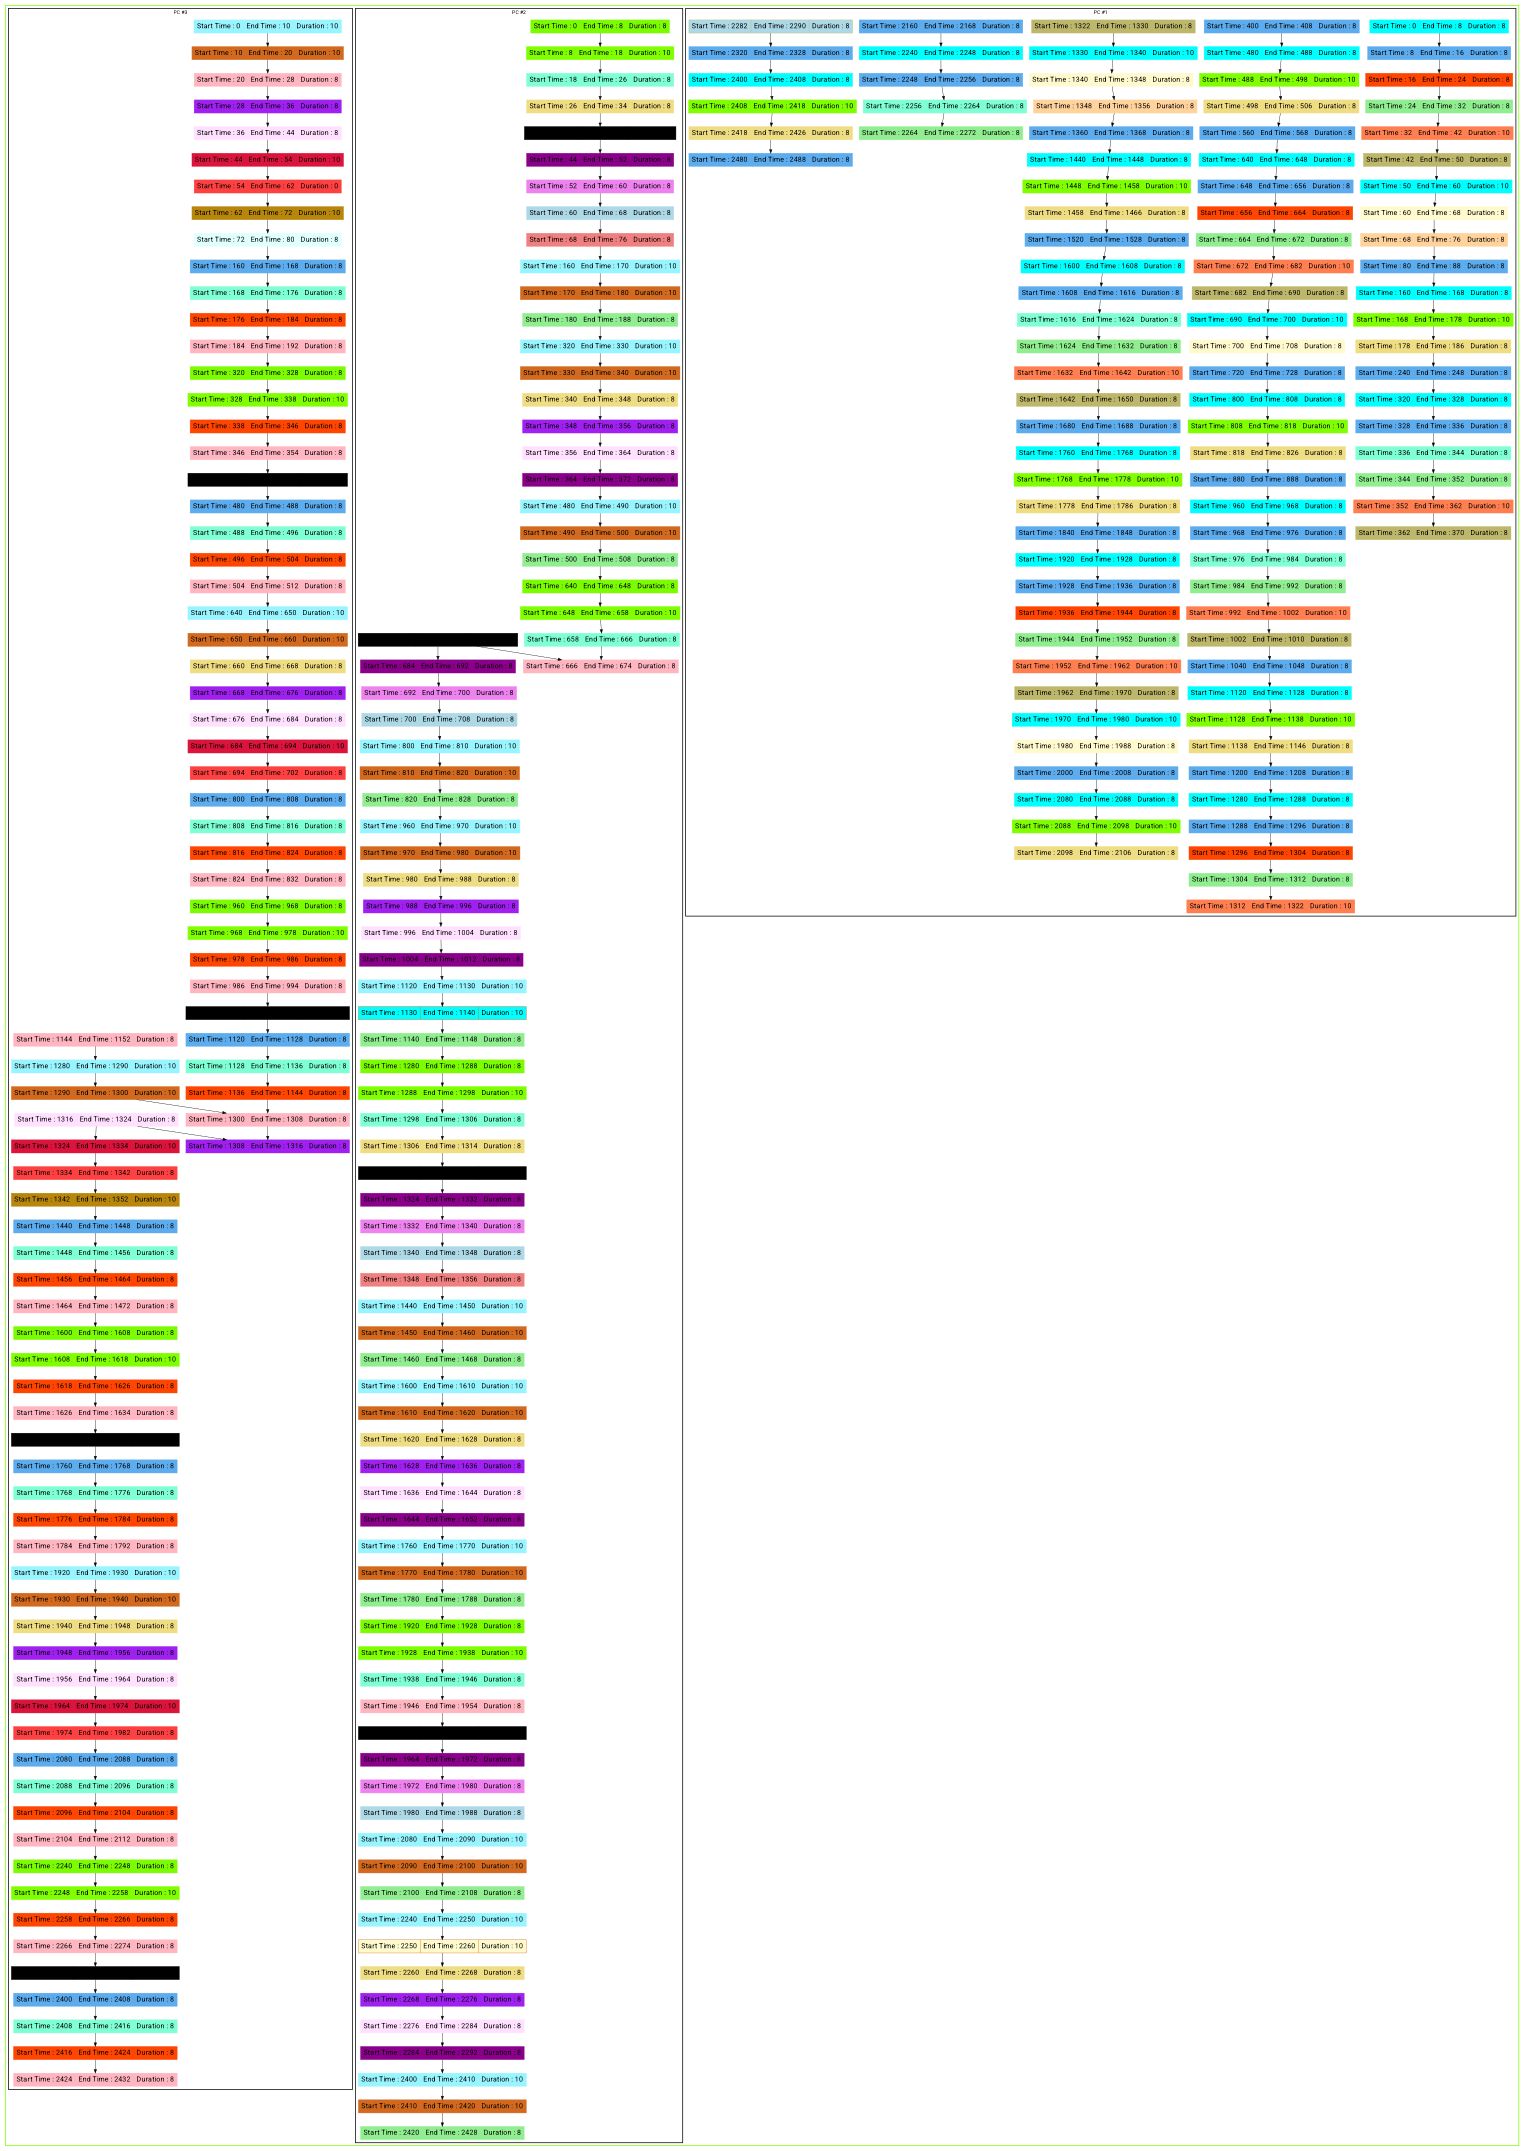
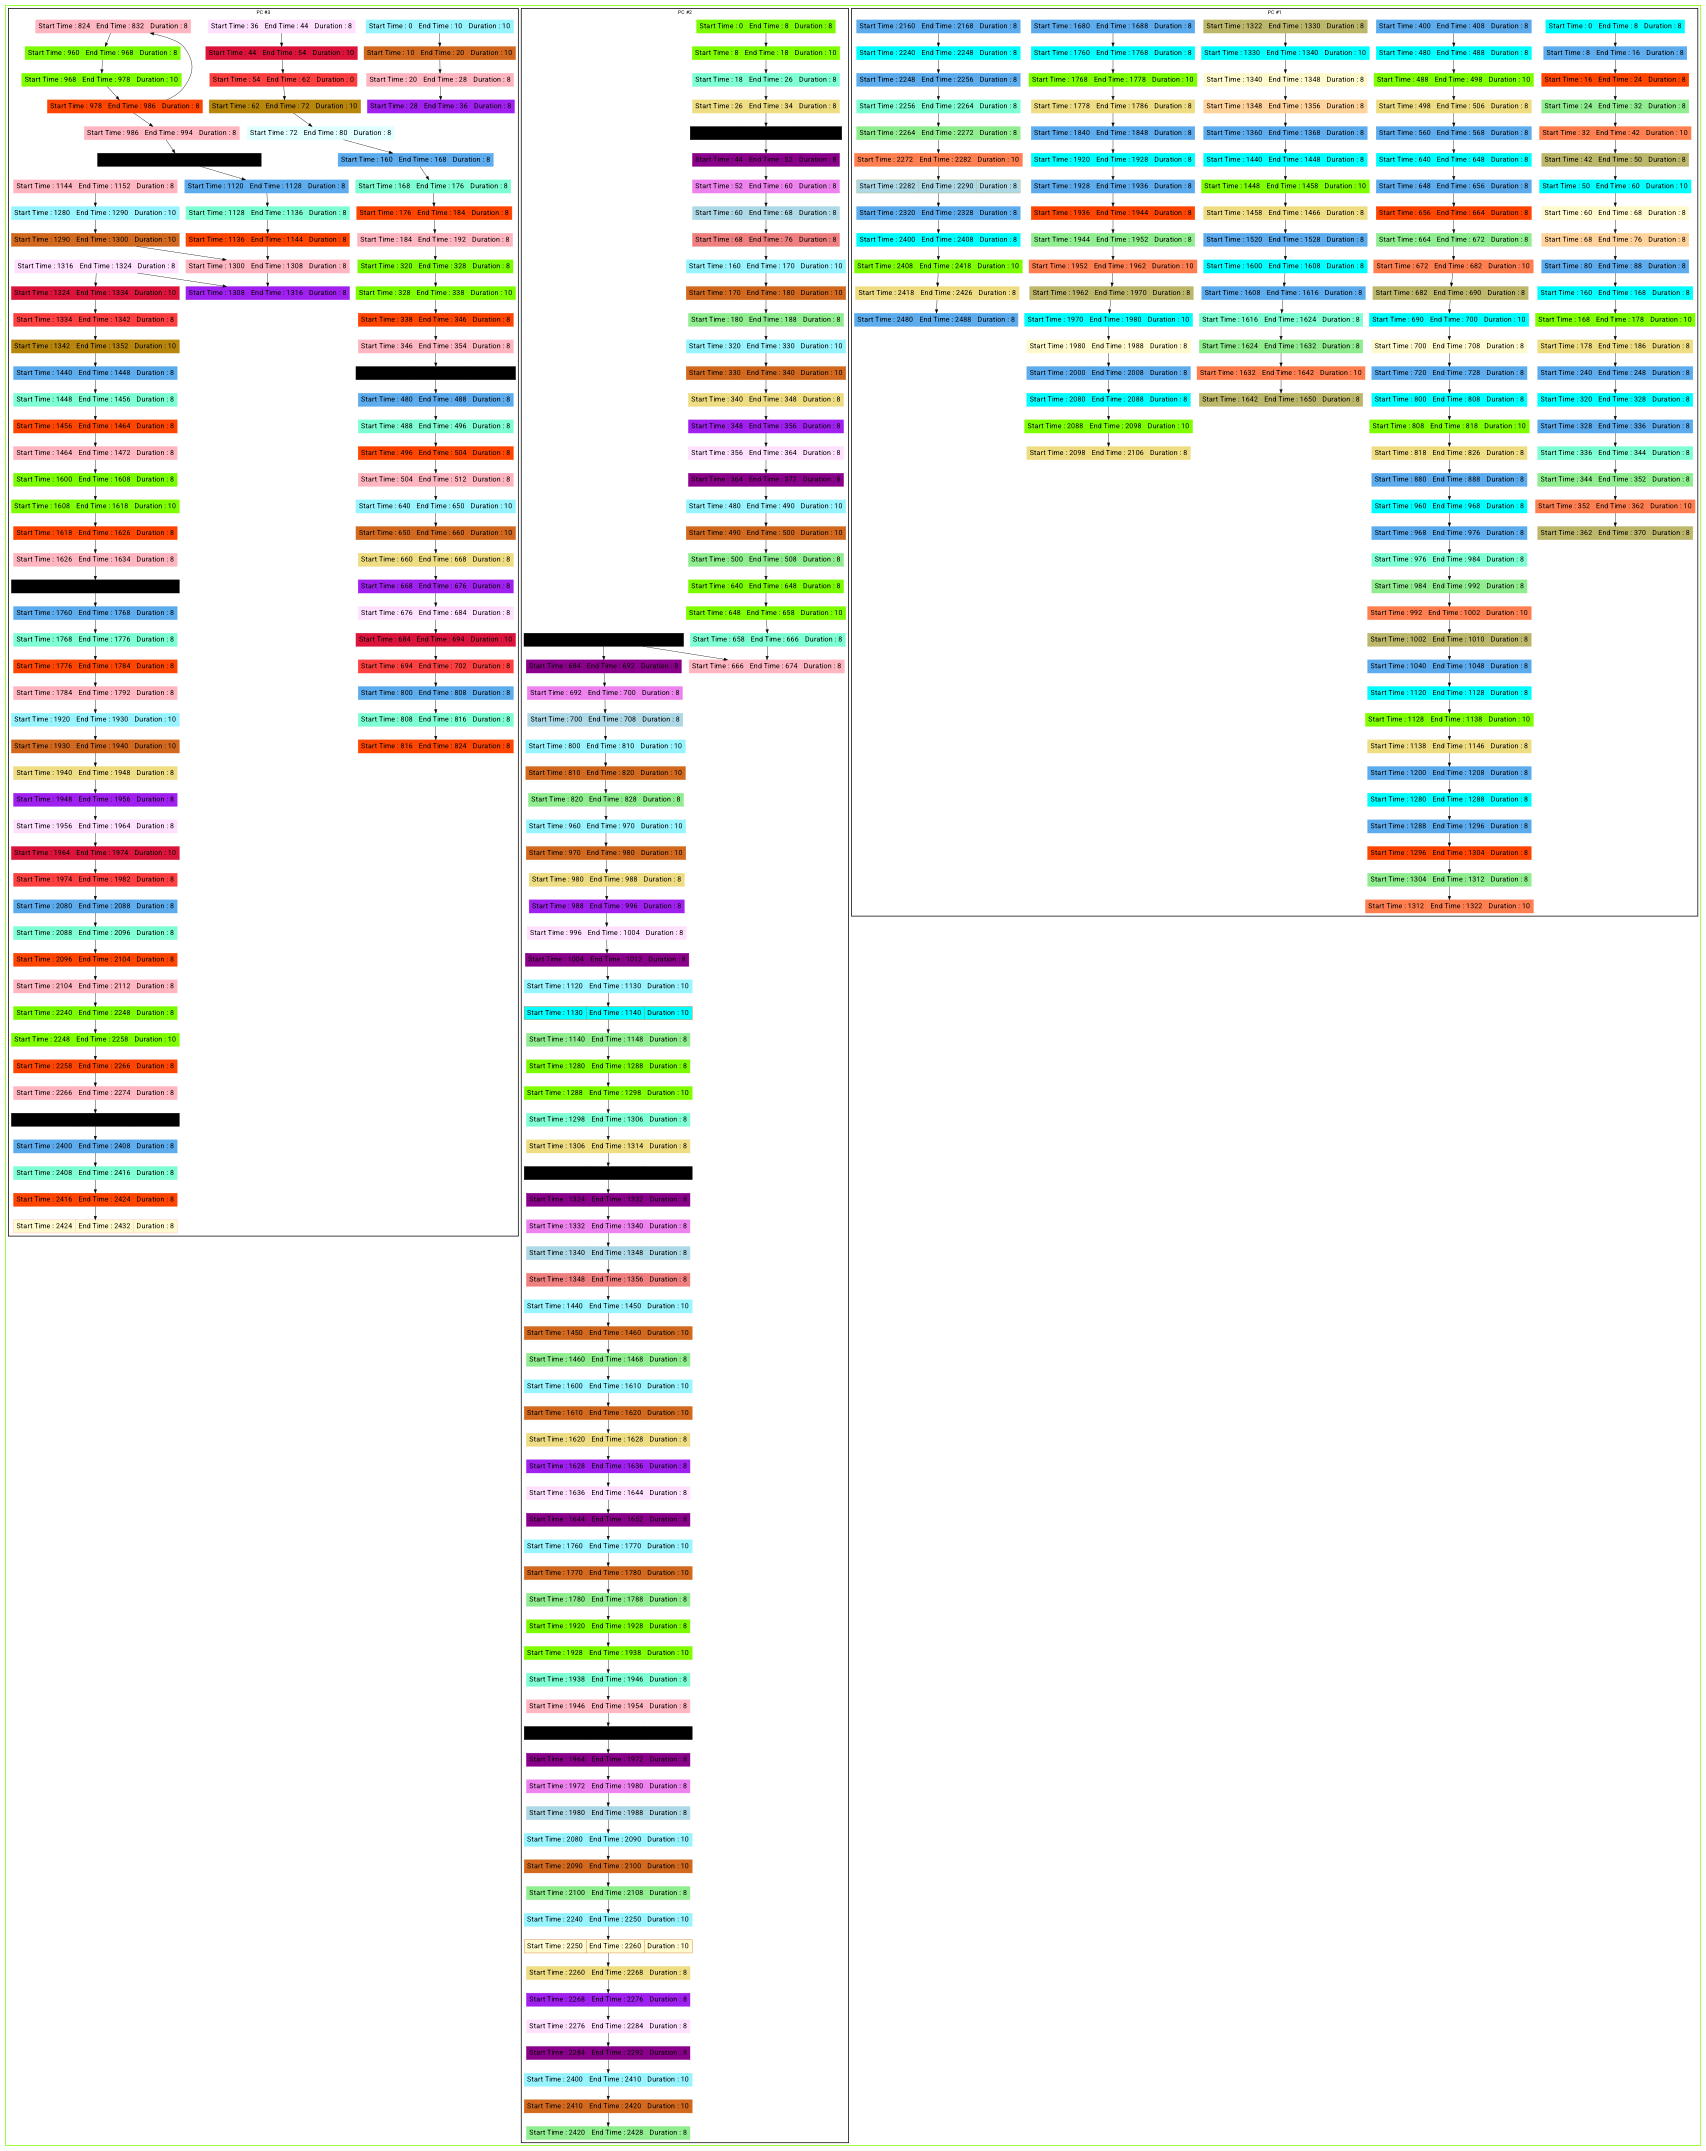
(268, 118) -> none
none -> (938, 160)
(1098, 411) -> none
(268, 865) -> (191, 61)
(95, 2080) -> (95, 1226)
